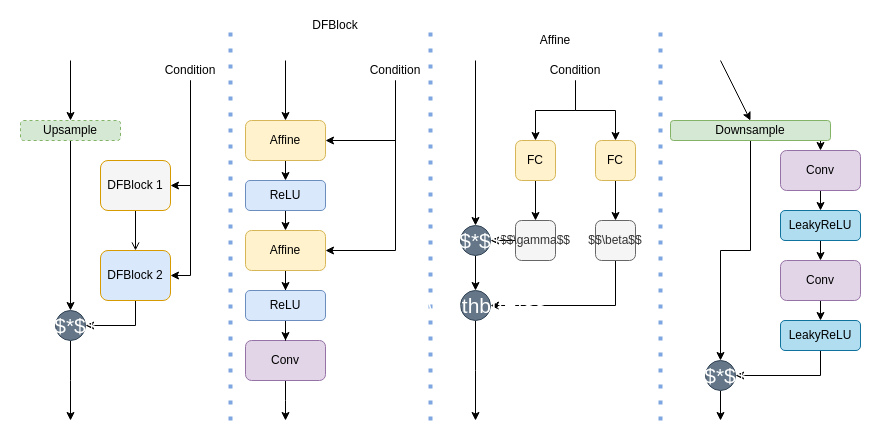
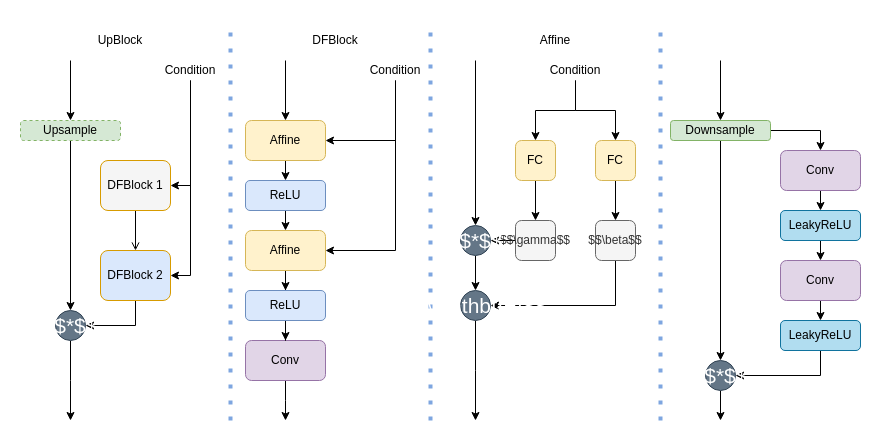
(336, 26) -> (336, 41)
none -> (121, 41)
(751, 131) -> (721, 131)
